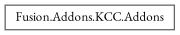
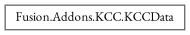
(90, 17) -> (95, 17)
